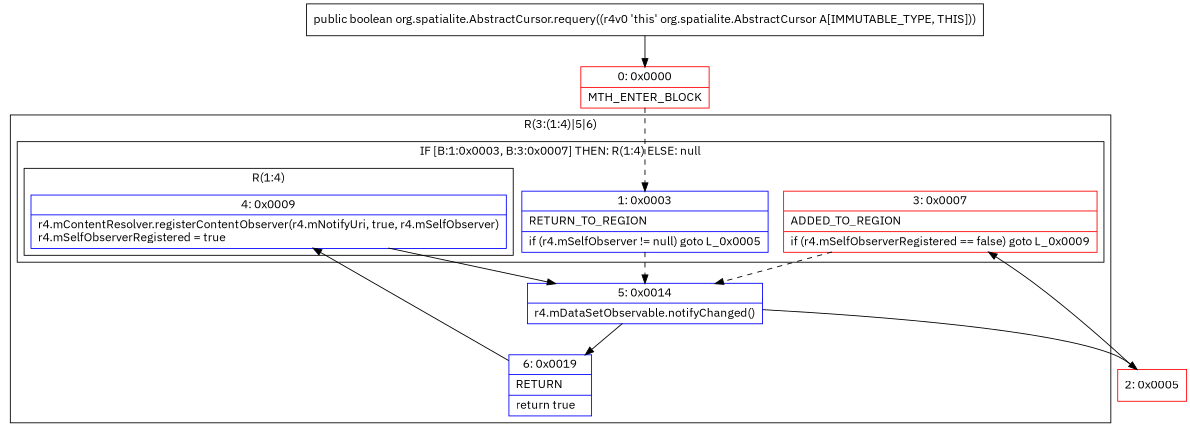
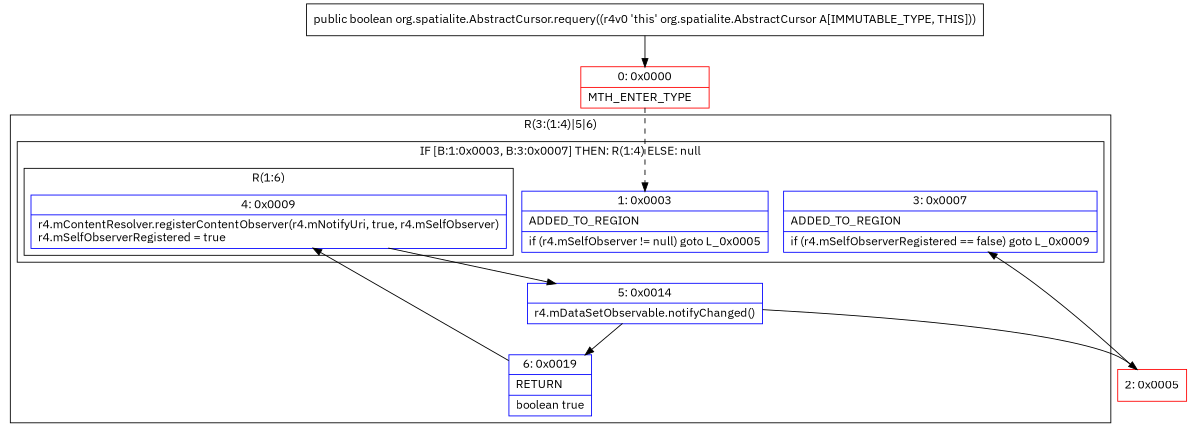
(645, 97) -> (640, 97)
(269, 178) -> (269, 178)
(588, 221) -> (584, 221)
(940, 222) -> (940, 222)
(645, 267) -> none
(775, 267) -> none
(546, 405) -> (550, 405)
